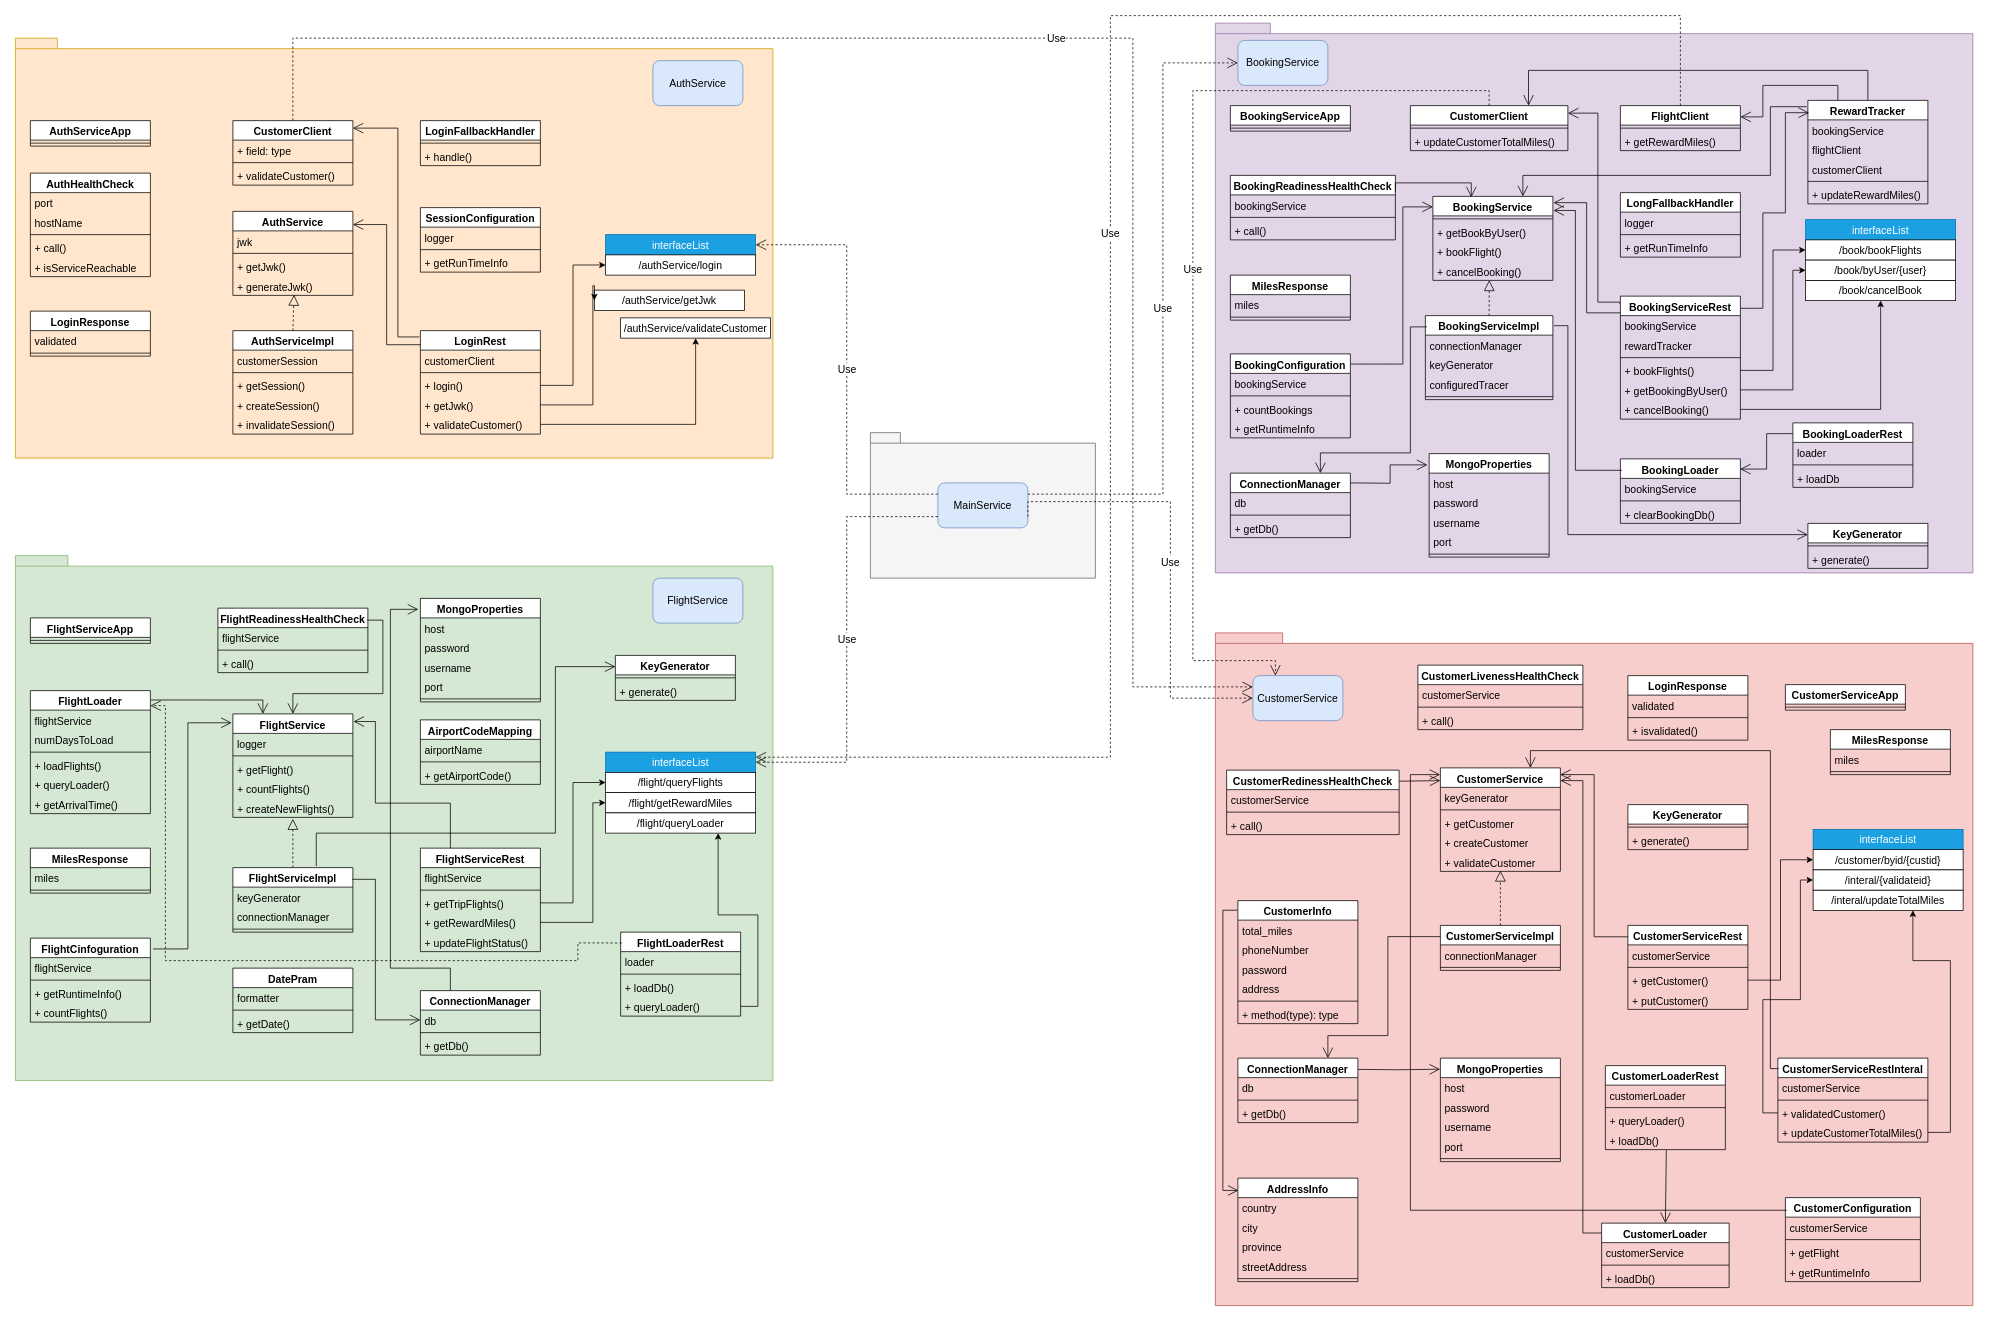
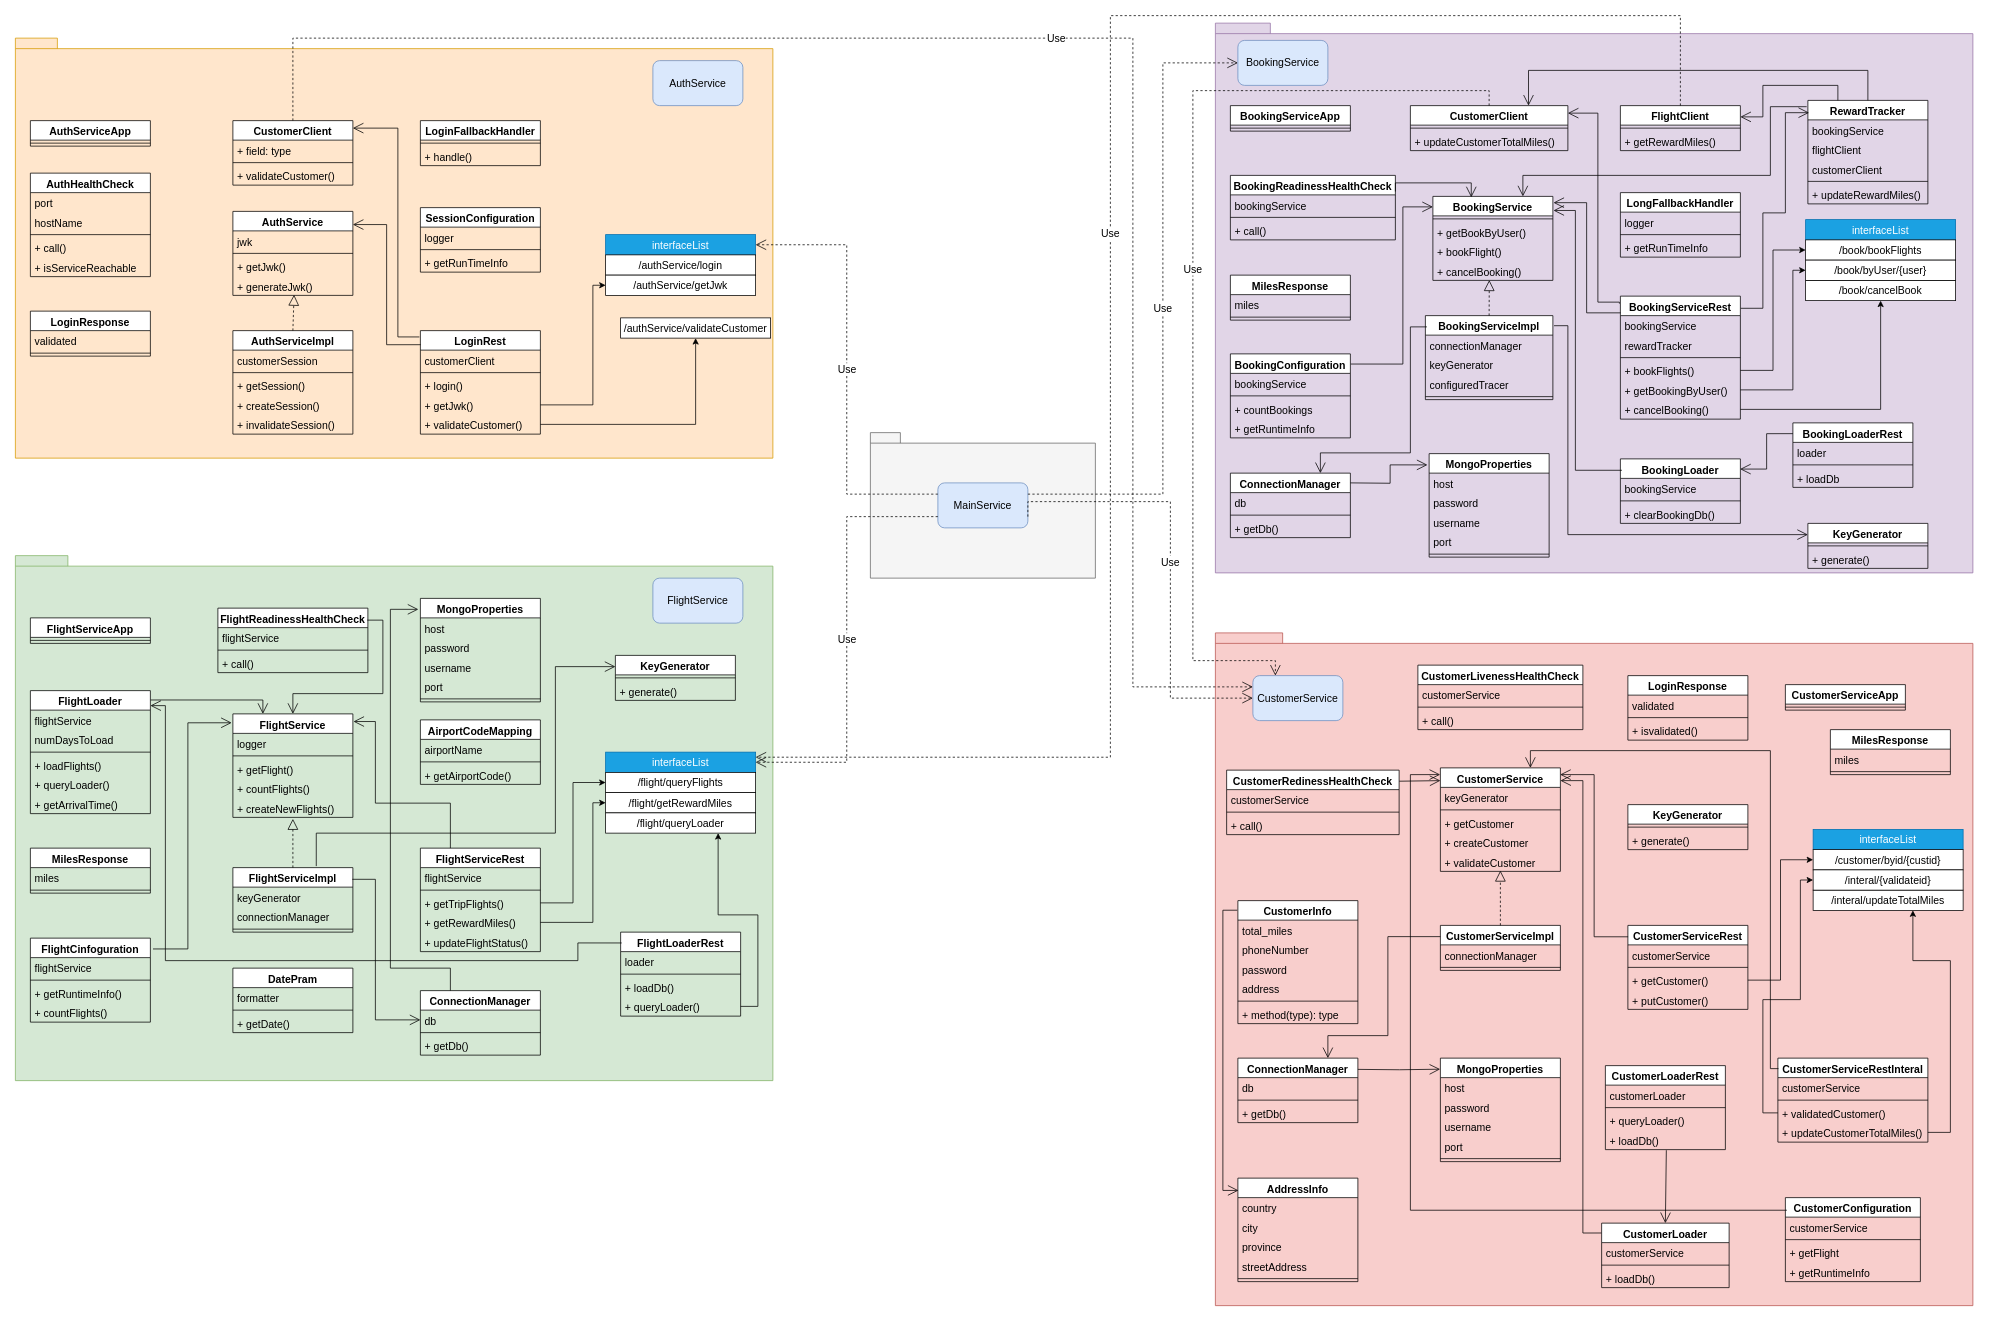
(669, 300) -> (681, 285)
(559, 385) -> none
(266, 960) -> (266, 960)
